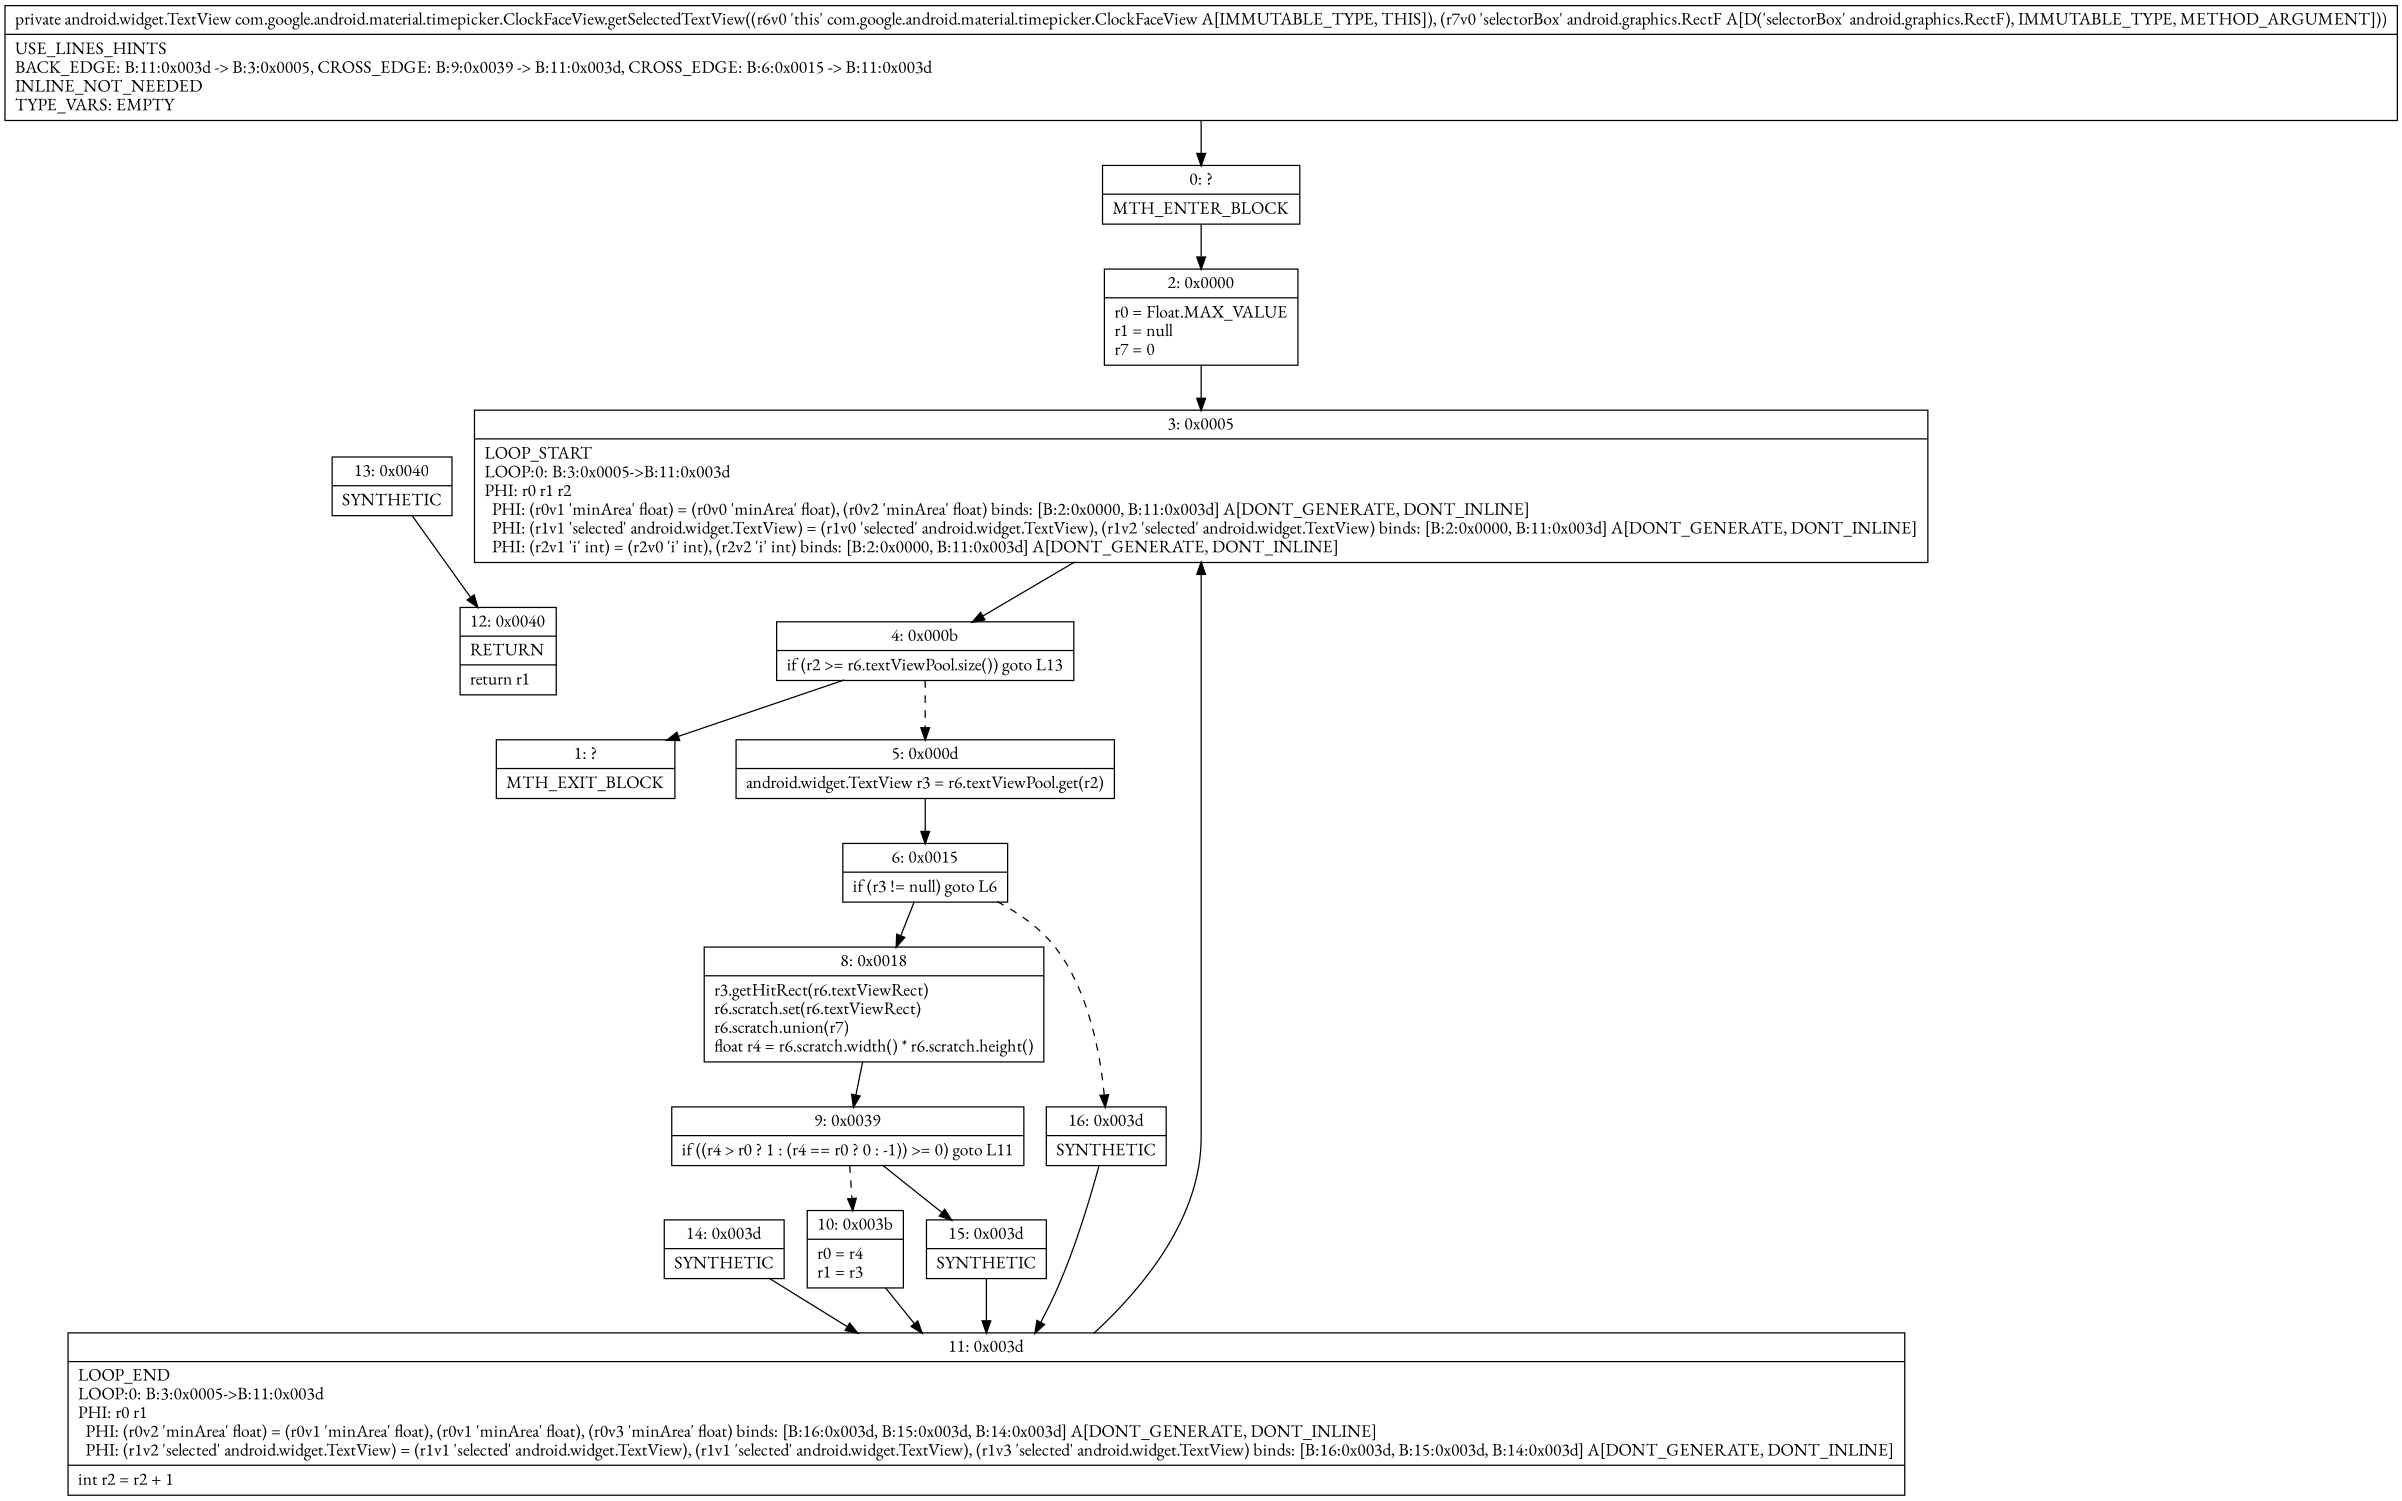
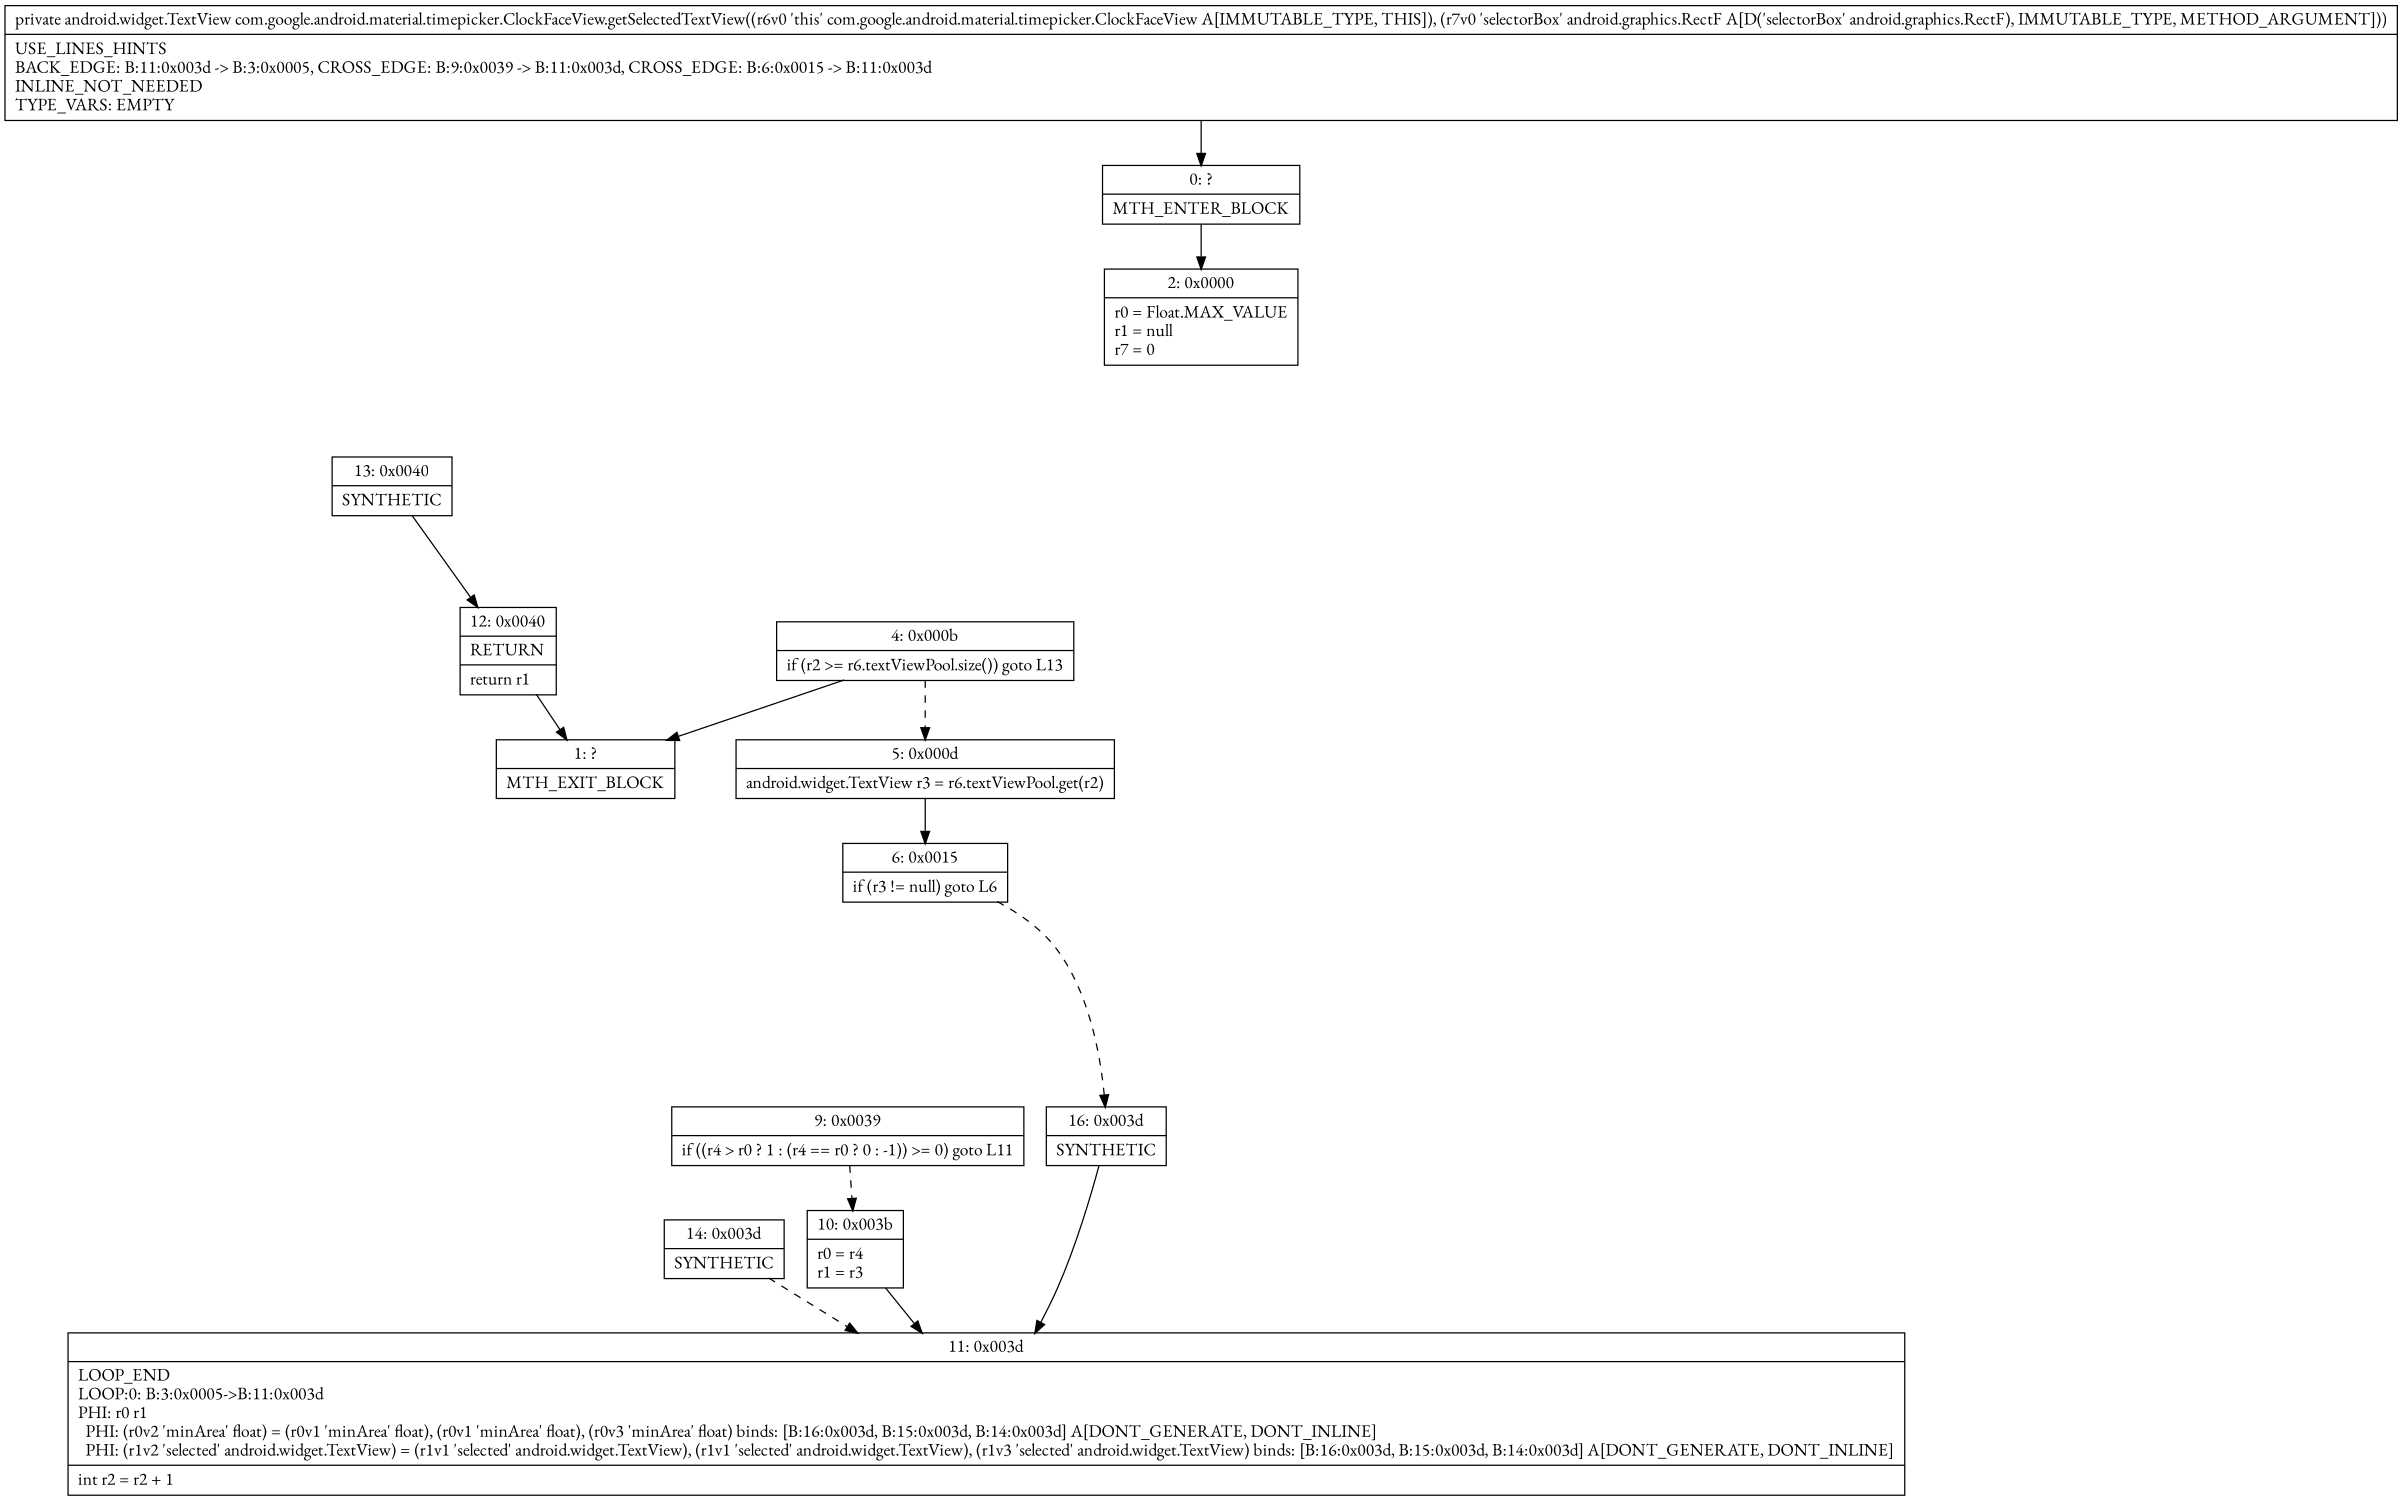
(1201, 486) -> none
none -> (548, 712)
(874, 1005) -> none
(986, 1249) -> none
(808, 1302) -> (808, 1302)
